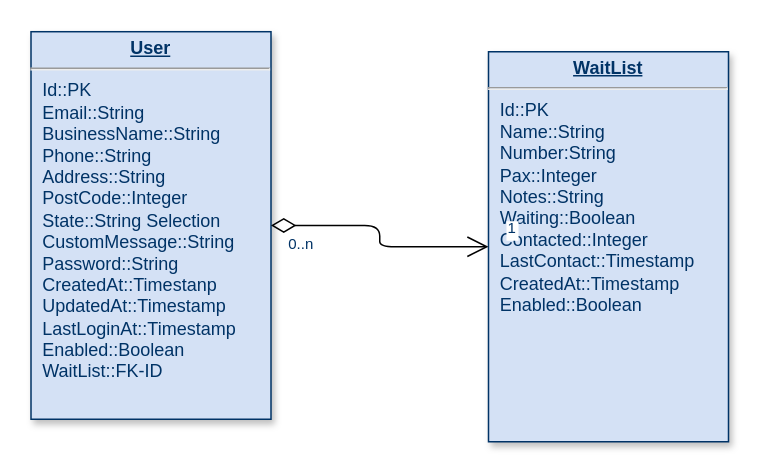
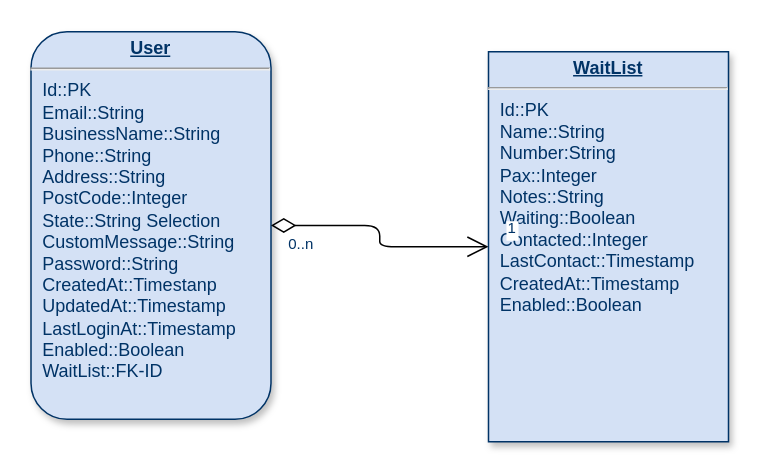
(151, 225) -> (151, 225)
